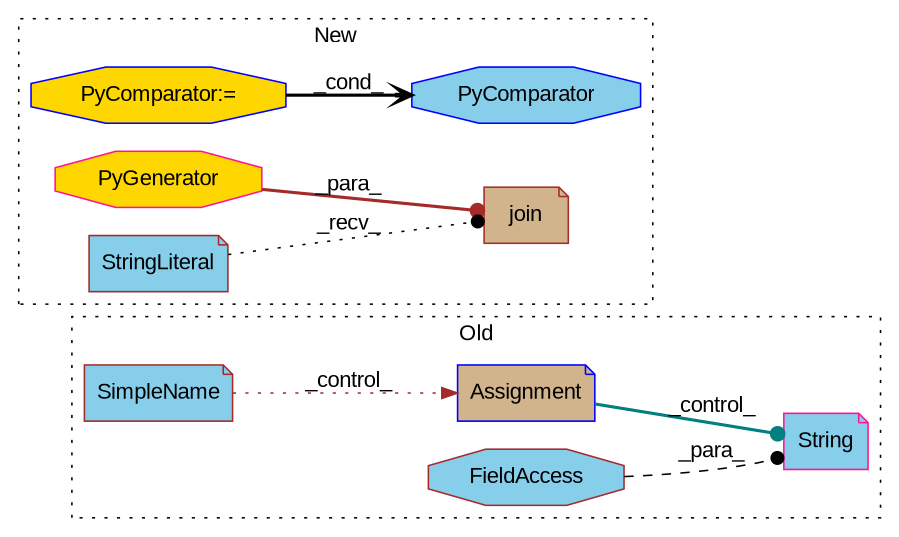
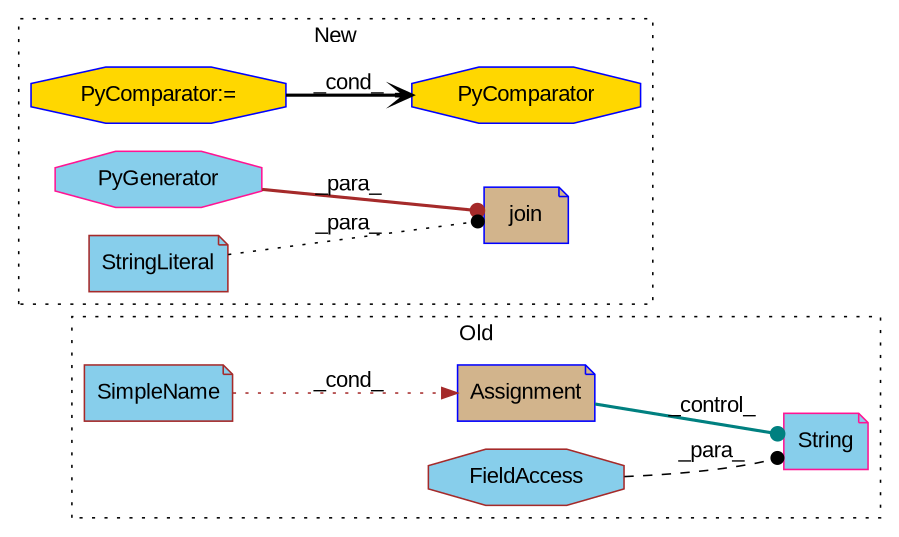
(526, 95) -> (526, 95)
(158, 179) -> (158, 179)
(526, 215) -> (526, 215)
(349, 224) -> (349, 224)
(349, 381) -> (349, 381)
